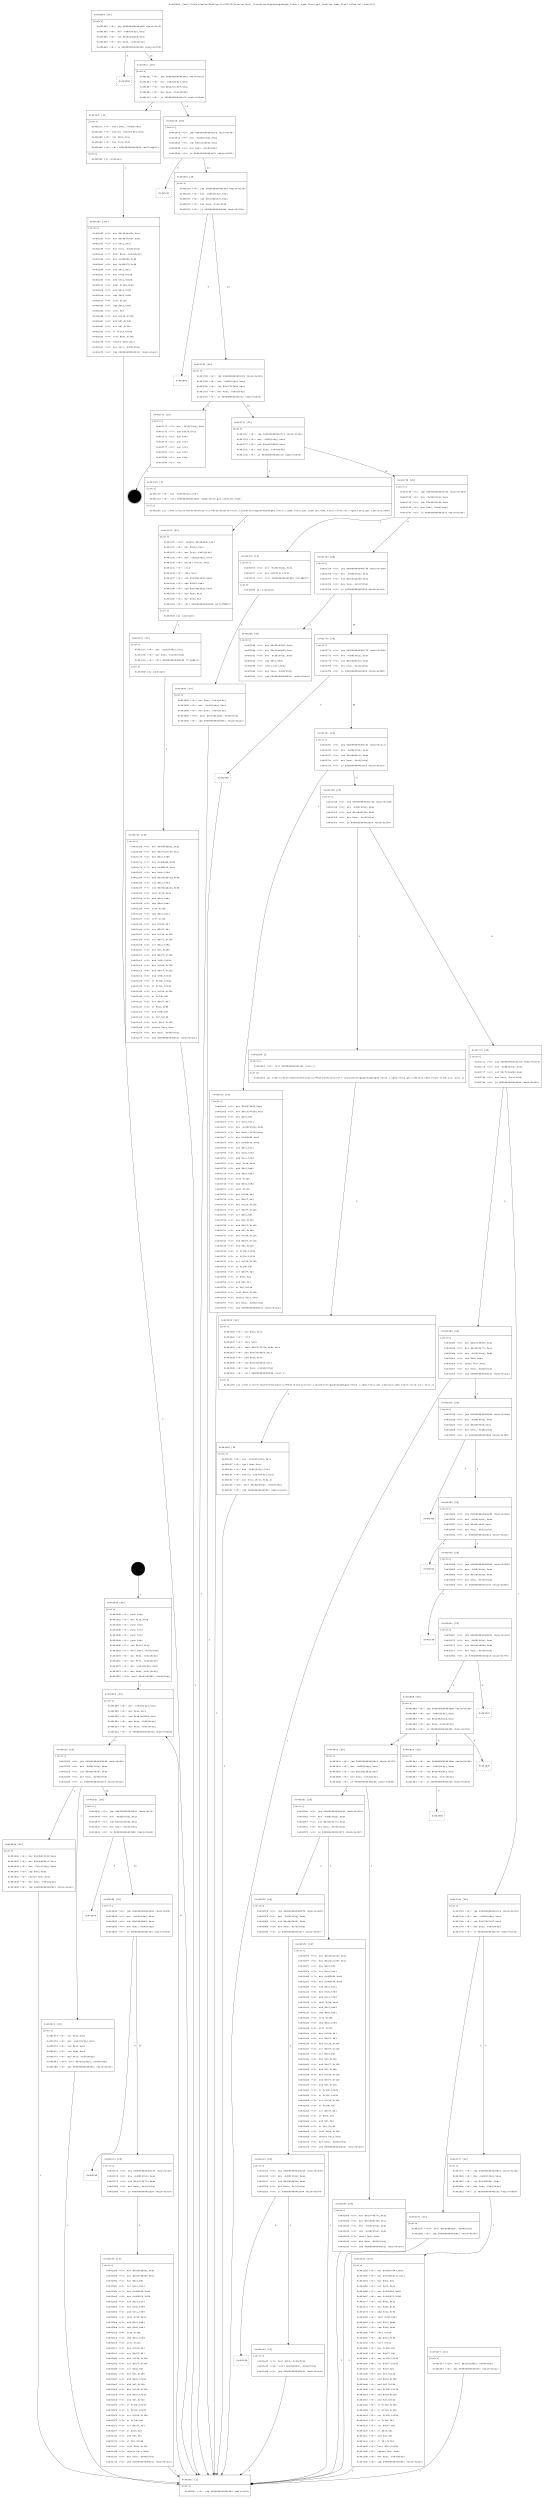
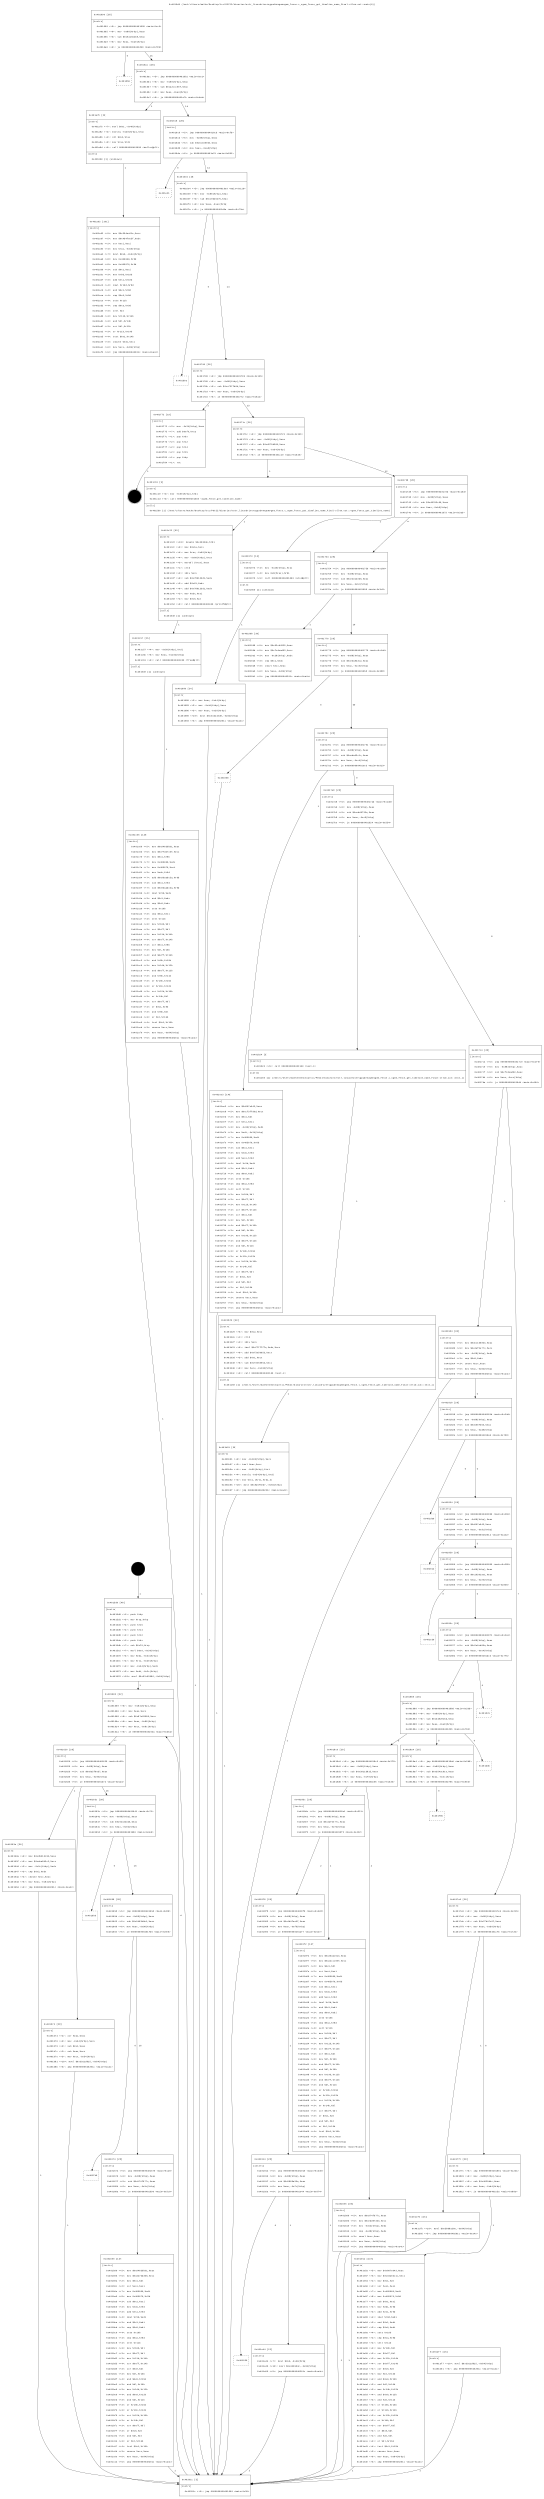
none -> (475, 1603)
